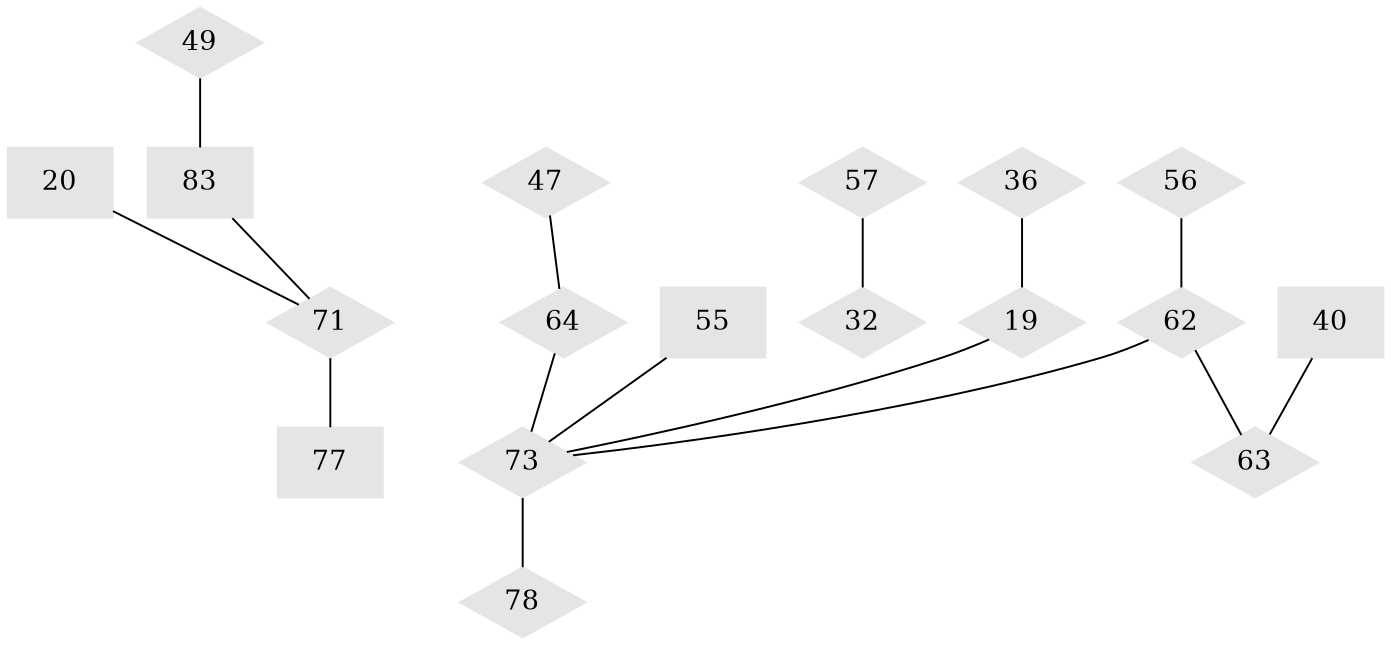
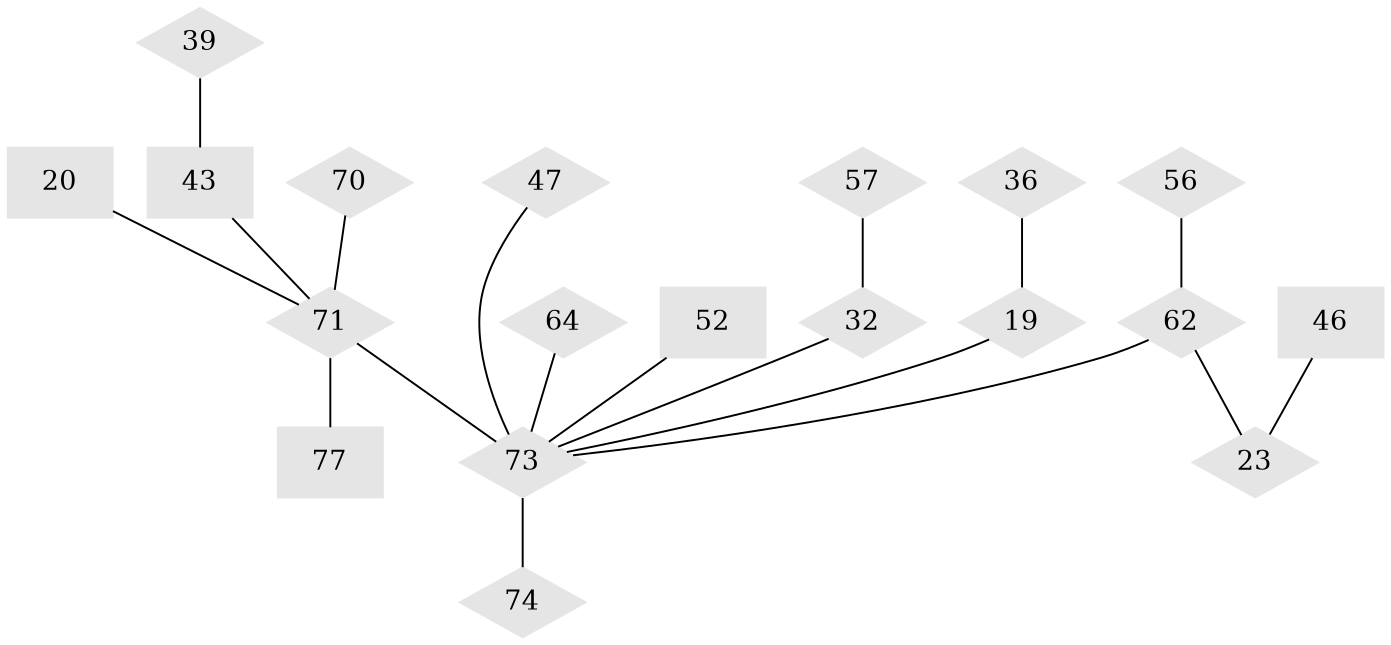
(200, 43) -> (200, 43)
(200, 183) -> (200, 183)
none -> (350, 183)
(555, 252) -> (480, 317)
(713, 323) -> (713, 323)
(1331, 323) -> (1331, 323)
none -> (427, 393)
none -> (694, 393)
(1255, 462) -> (1255, 462)
(523, 602) -> (523, 602)
